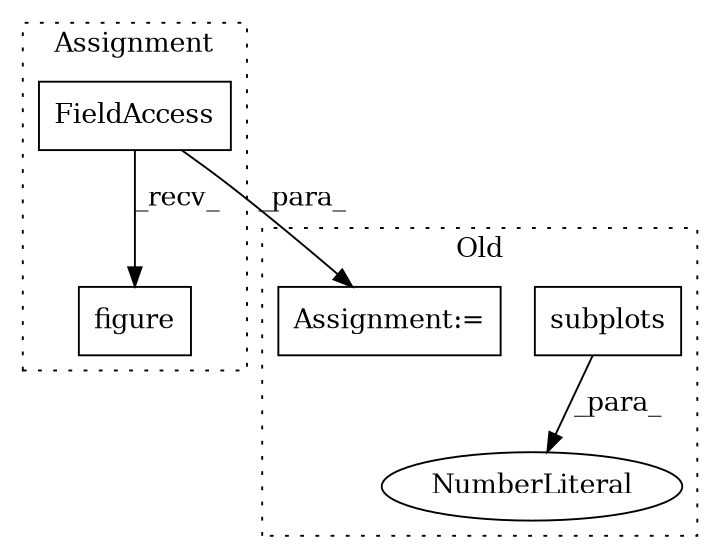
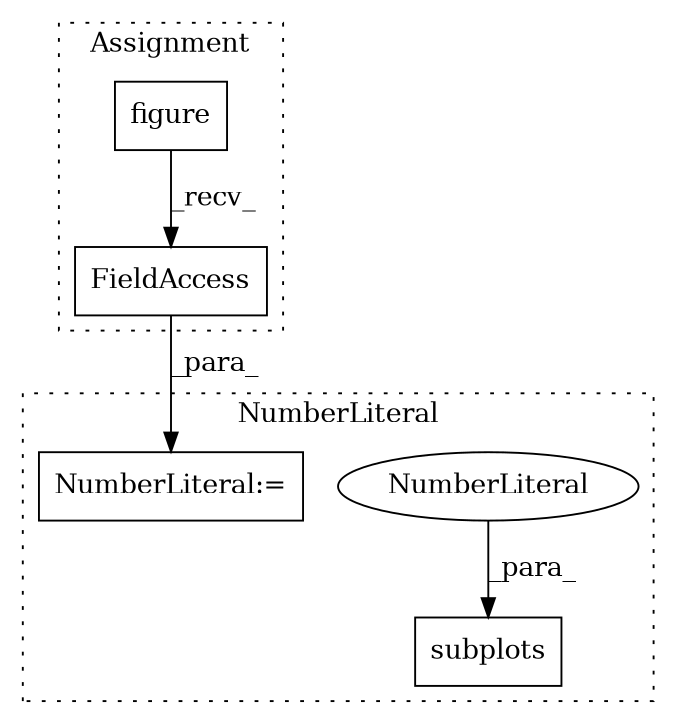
(135, 209) -> (171, 189)
(480, 250) -> (338, 415)
(390, 321) -> (171, 486)
(574, 395) -> (488, 560)
